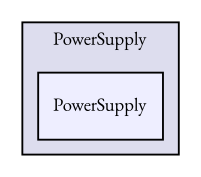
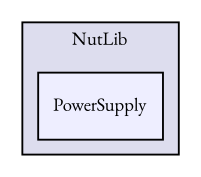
(101, 40) -> (101, 40)
